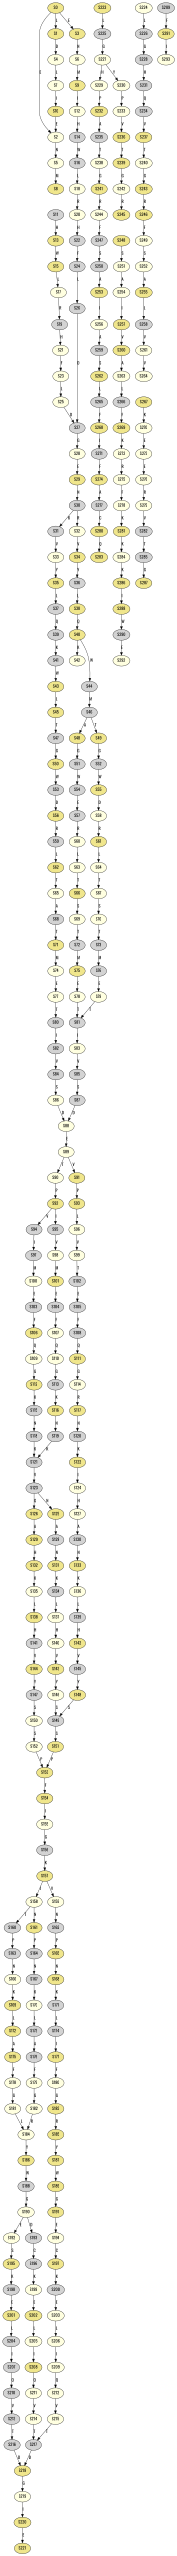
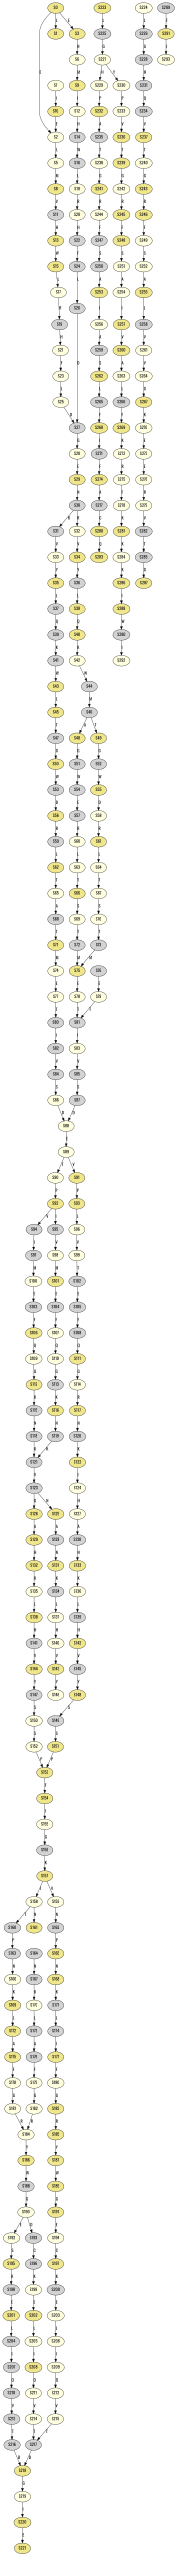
(56, 60) -> none
(57, 150) -> (57, 150)
none -> (56, 200)
none -> (121, 226)
none -> (144, 388)
(122, 648) -> (122, 648)
(89, 658) -> (83, 672)
(99, 957) -> (89, 957)
(56, 1707) -> none
(34, 1939) -> none
(22, 2122) -> (22, 2122)
